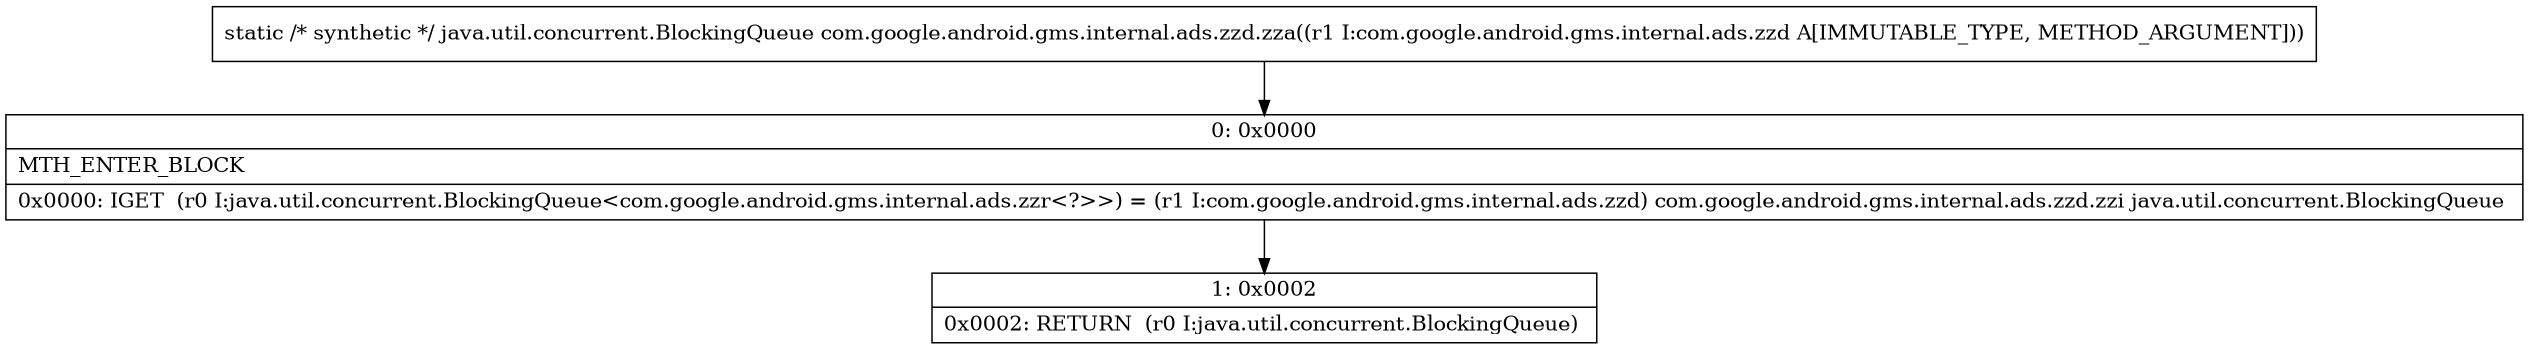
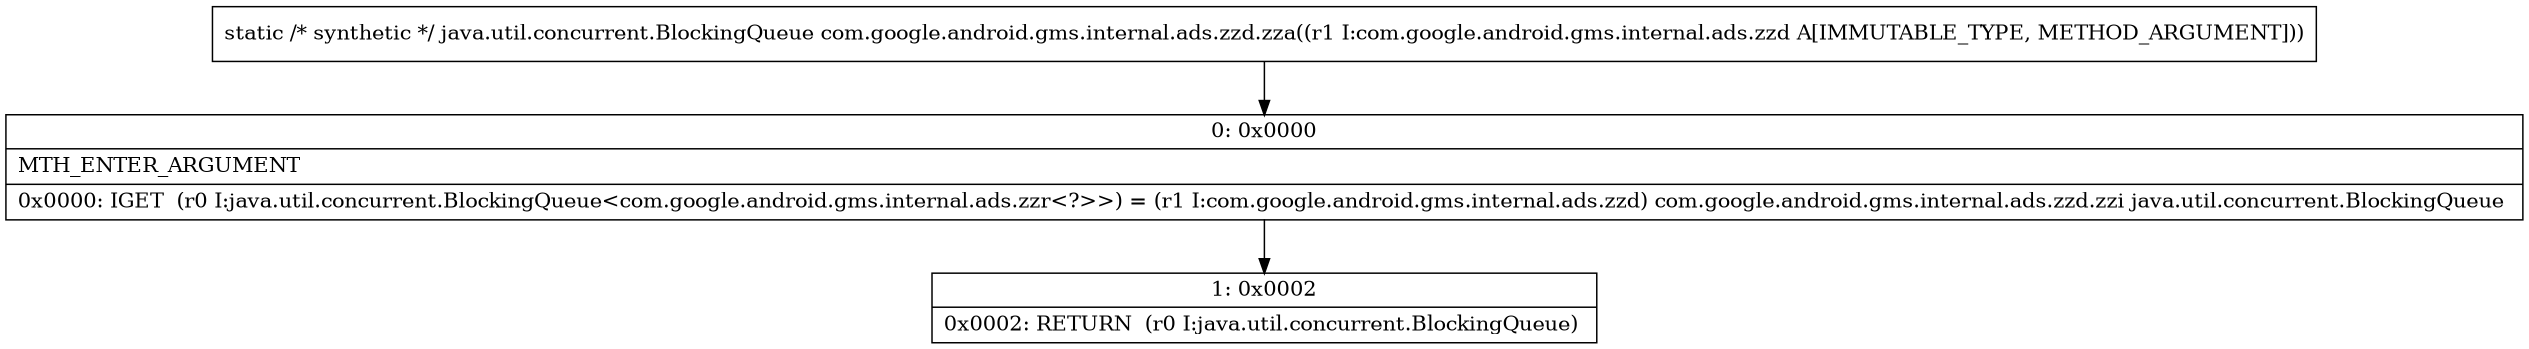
(132, 166) -> (159, 166)
